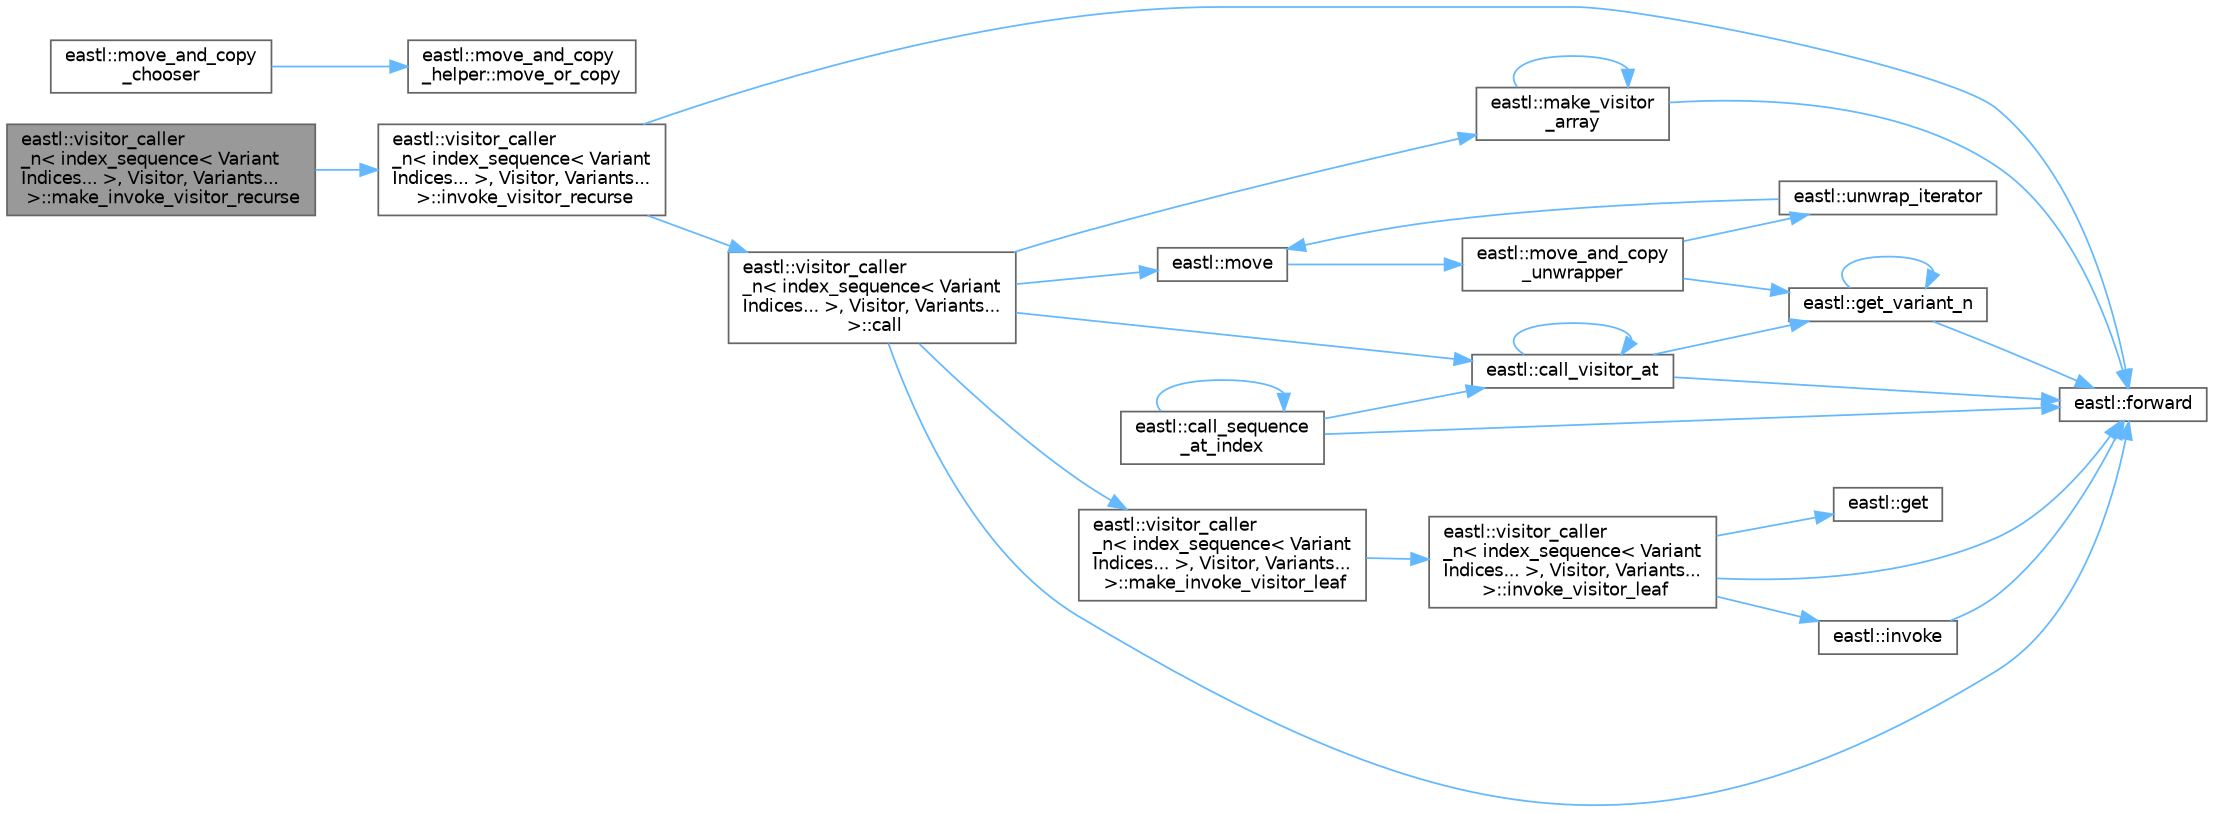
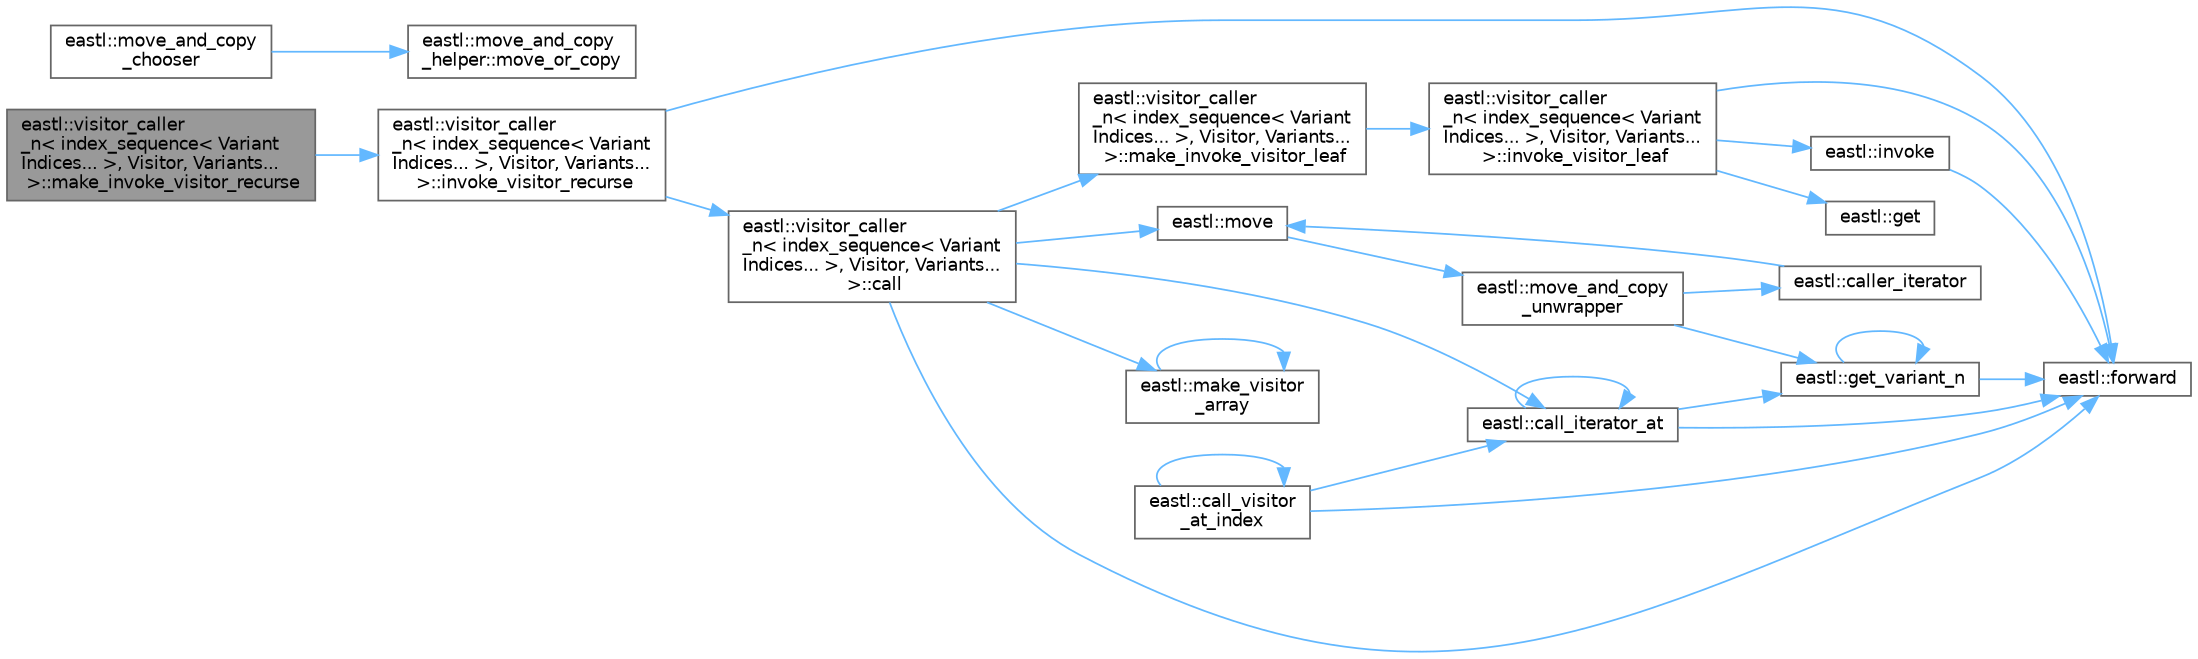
(1955, 143) -> none
(1888, 198) -> (1880, 283)
(1573, 371) -> (1573, 425)
(1222, 438) -> (1222, 512)
